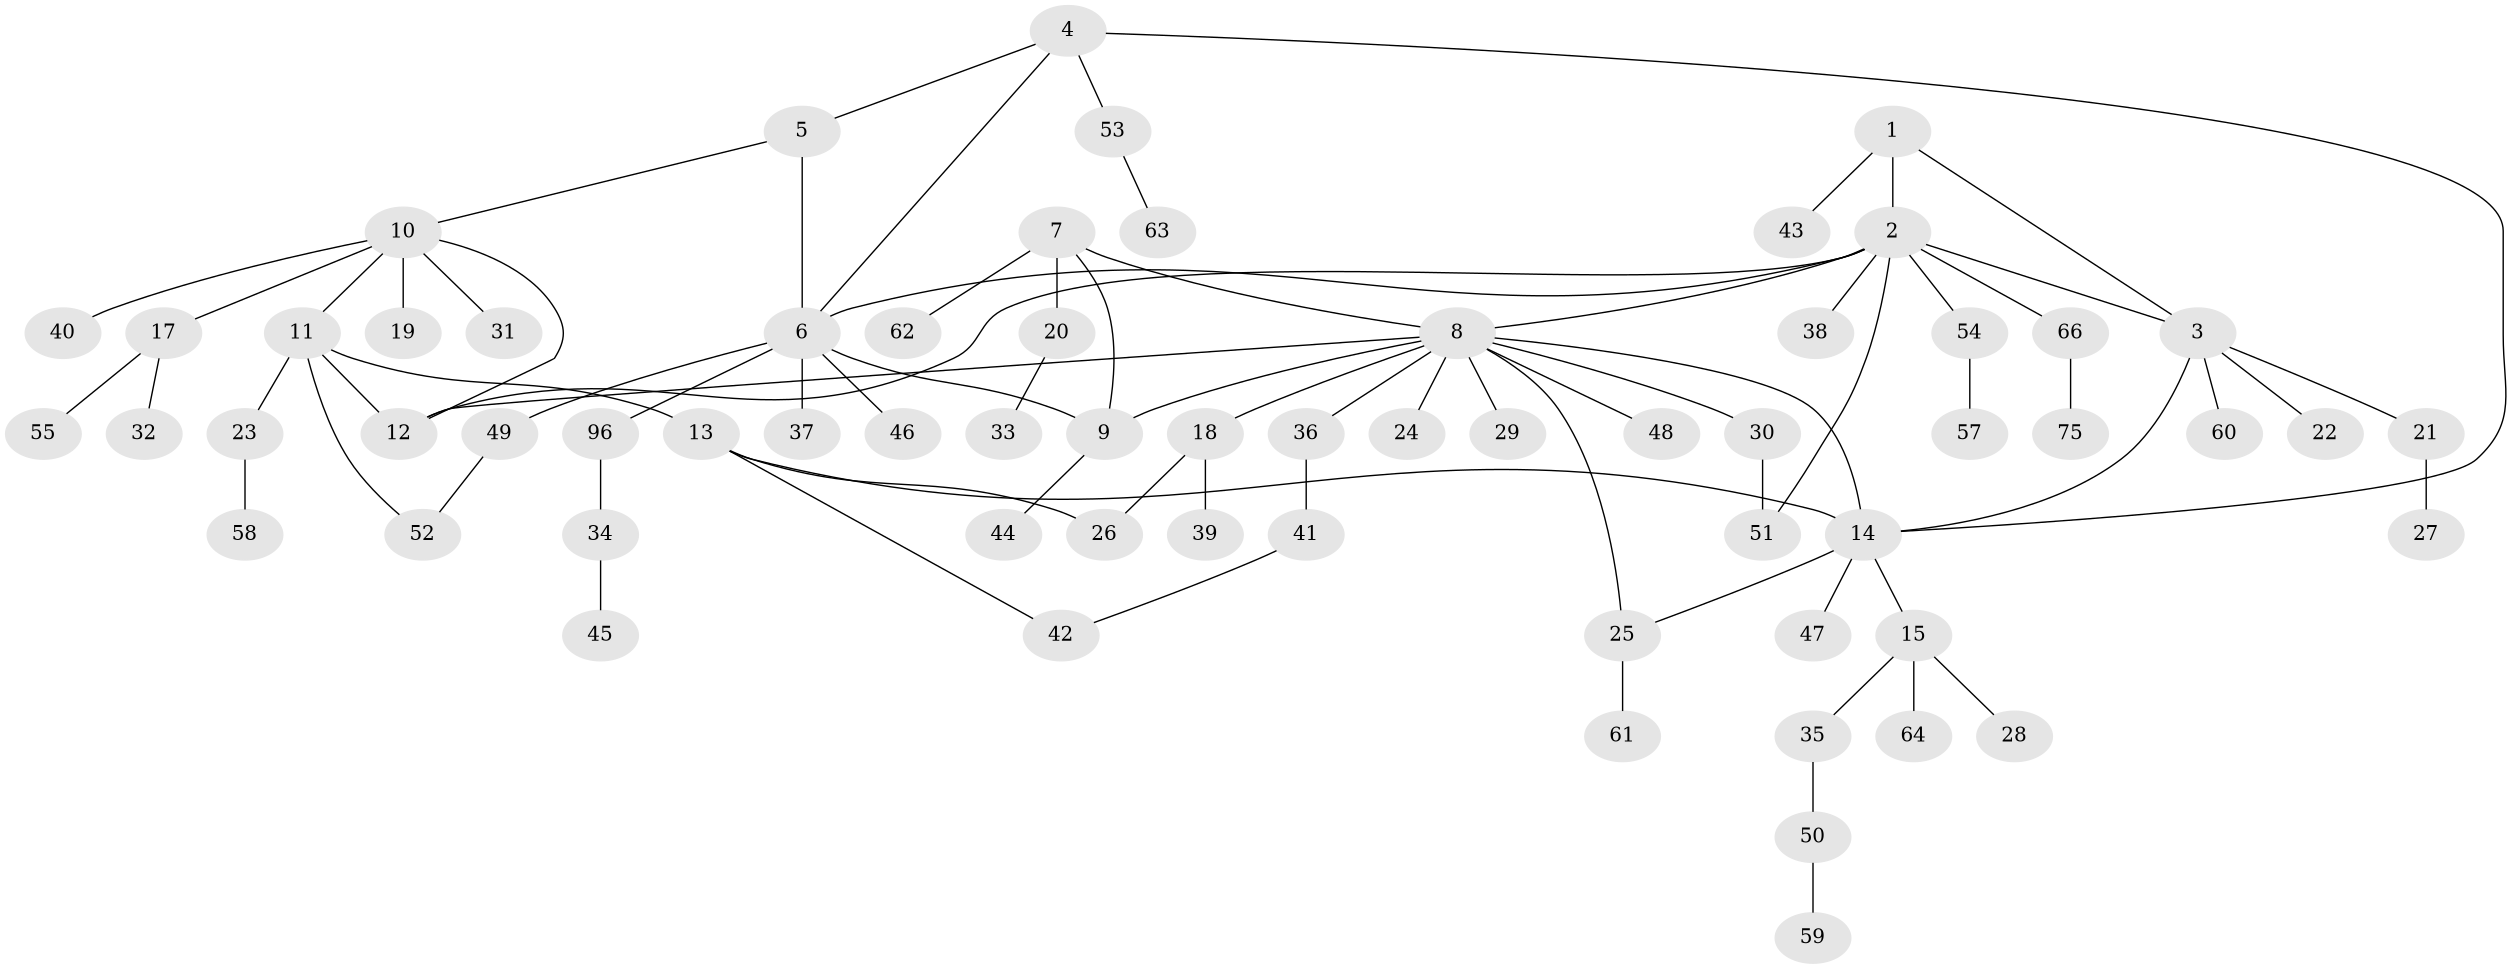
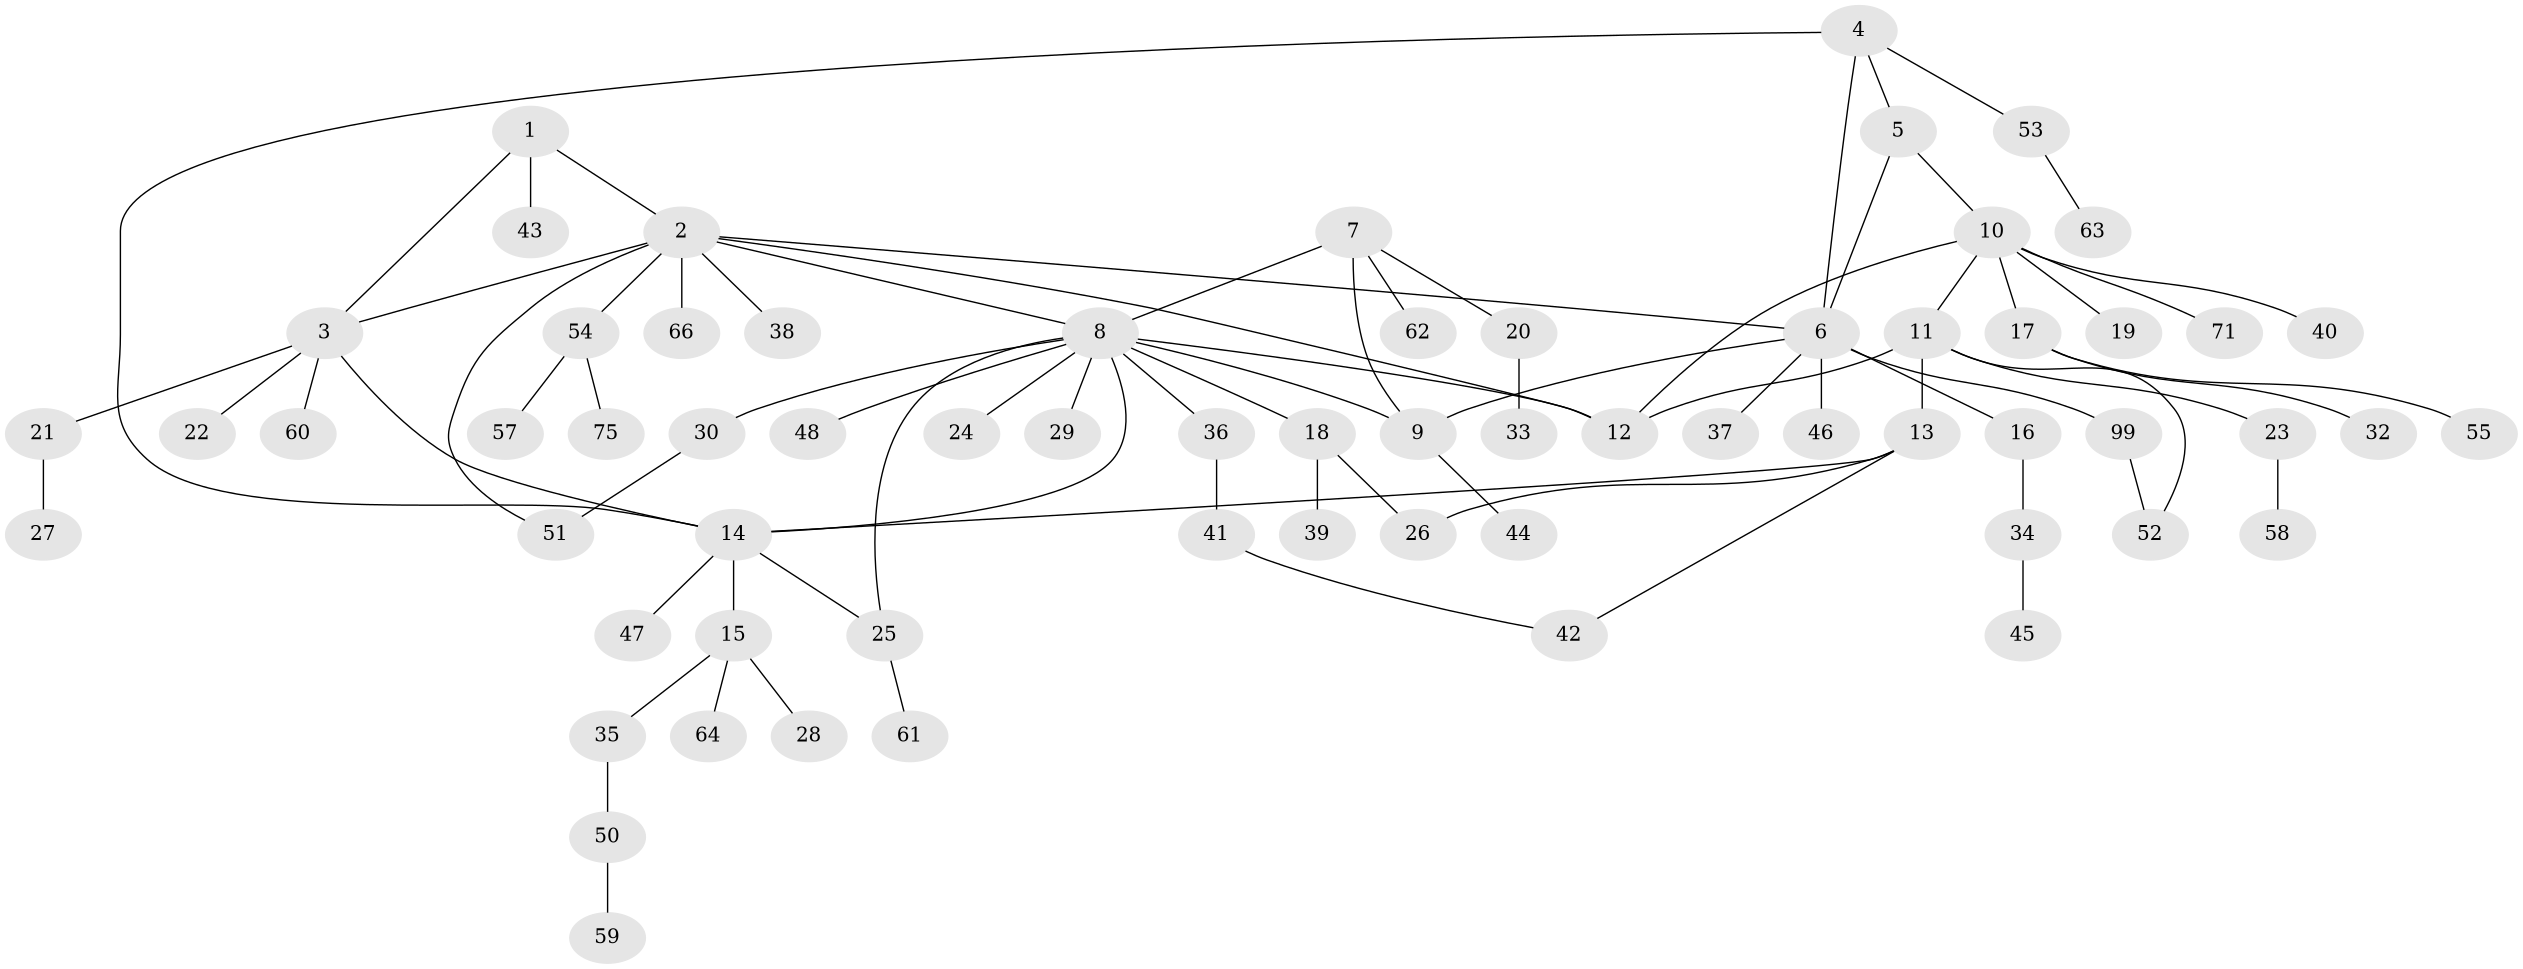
(504, 333) -> (2225, 333)
(2071, 384) -> (594, 384)
(500, 434) -> (2124, 434)
(601, 434) -> (2023, 434)
